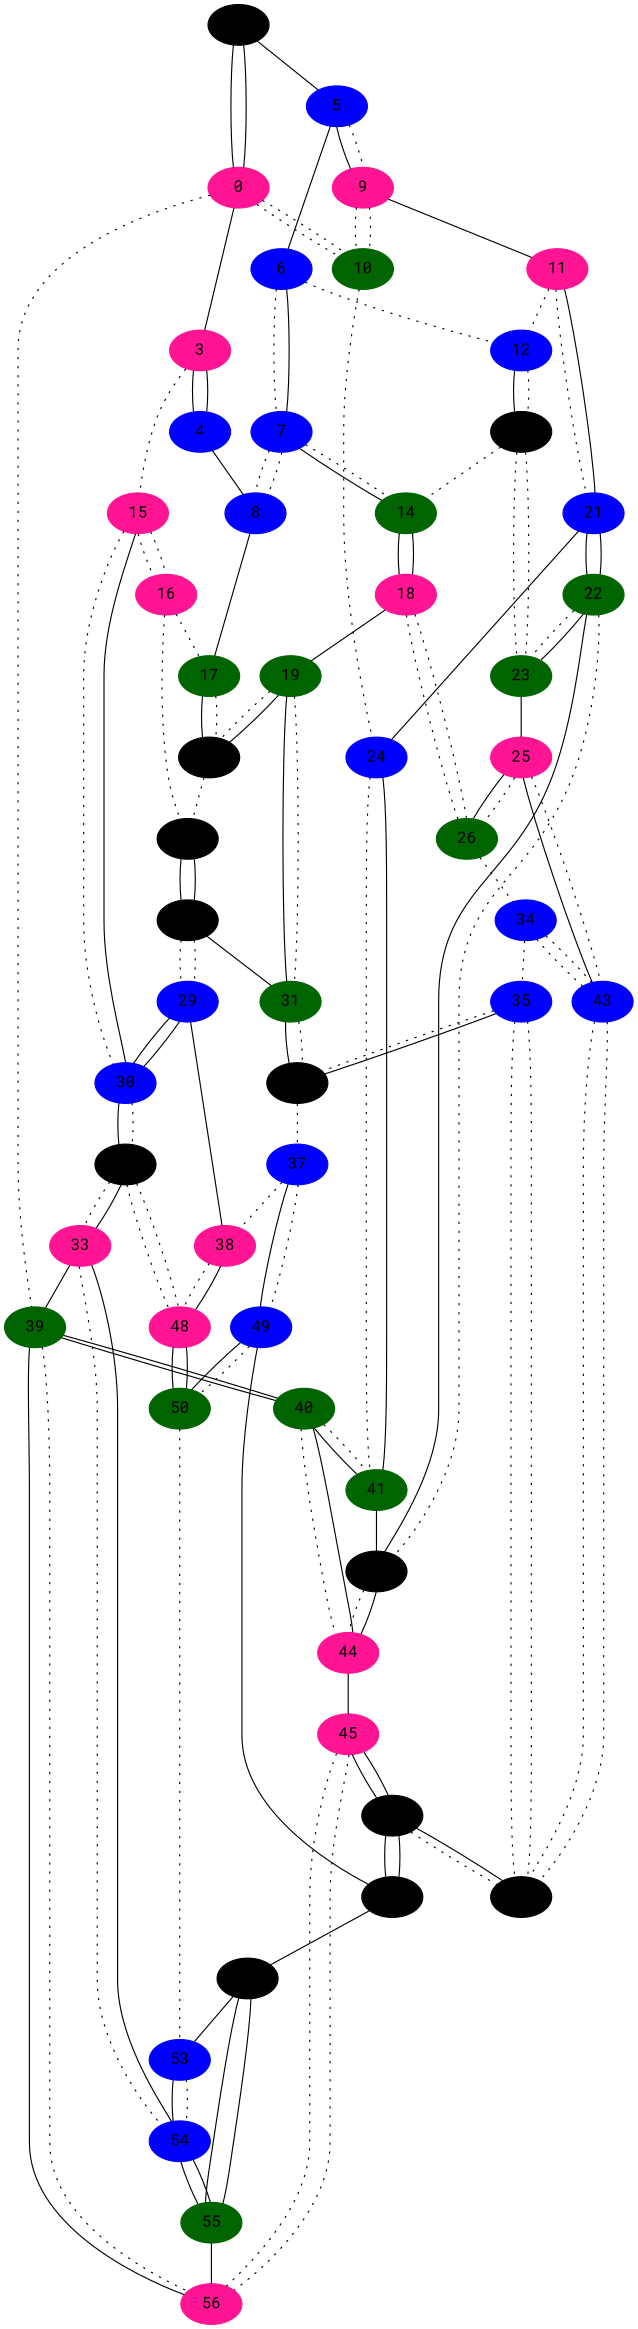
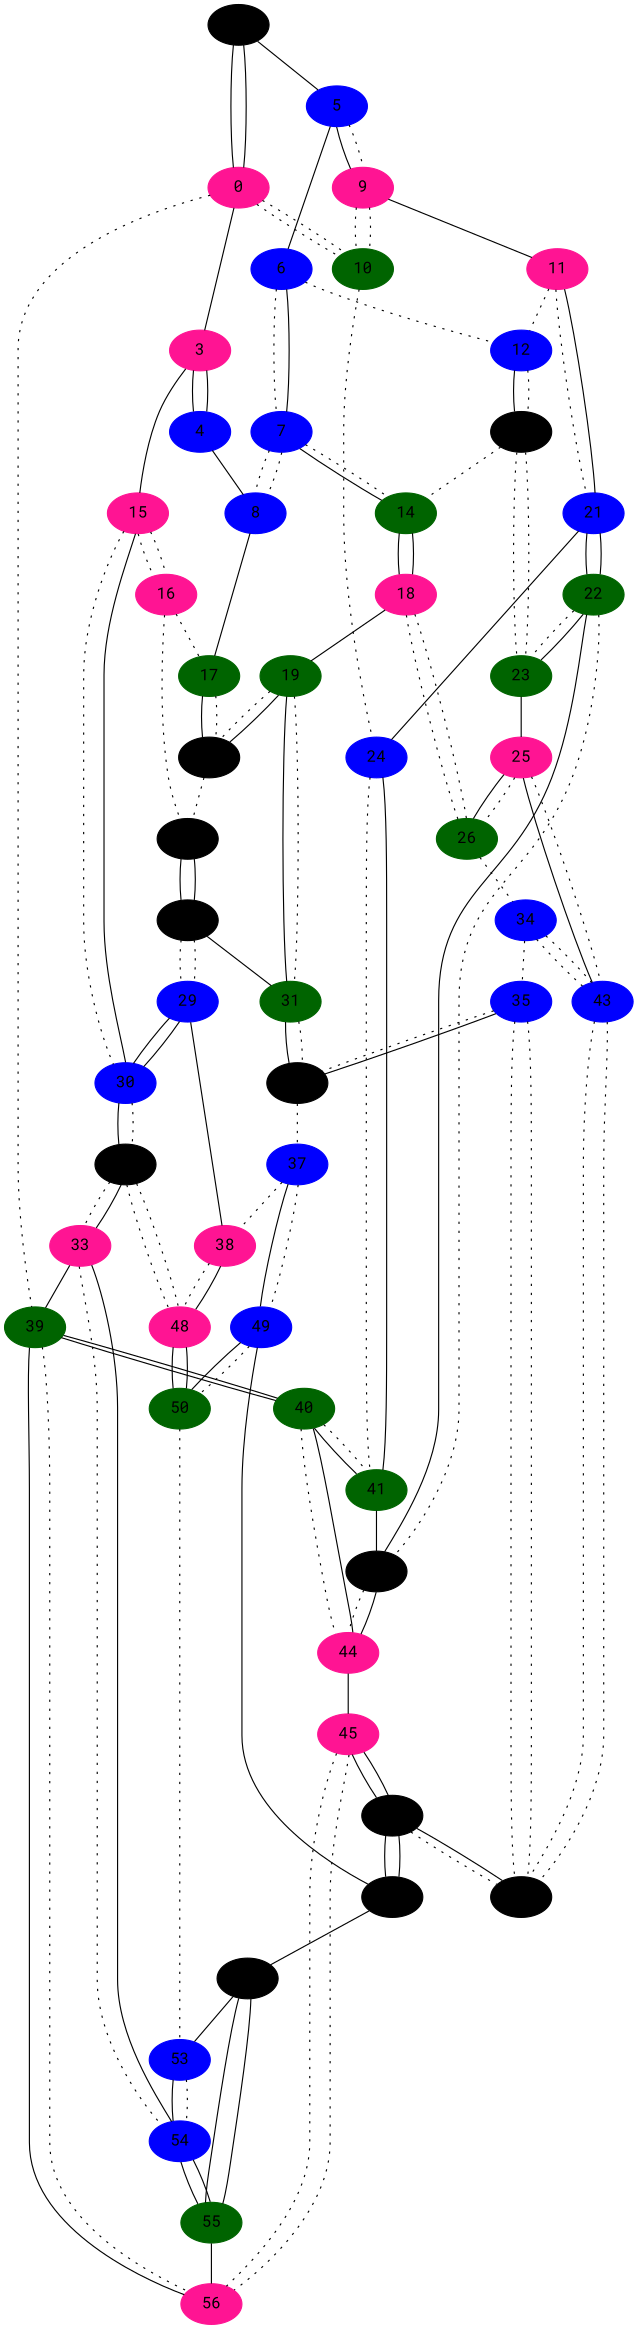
(154, 427) -> (154, 427)
